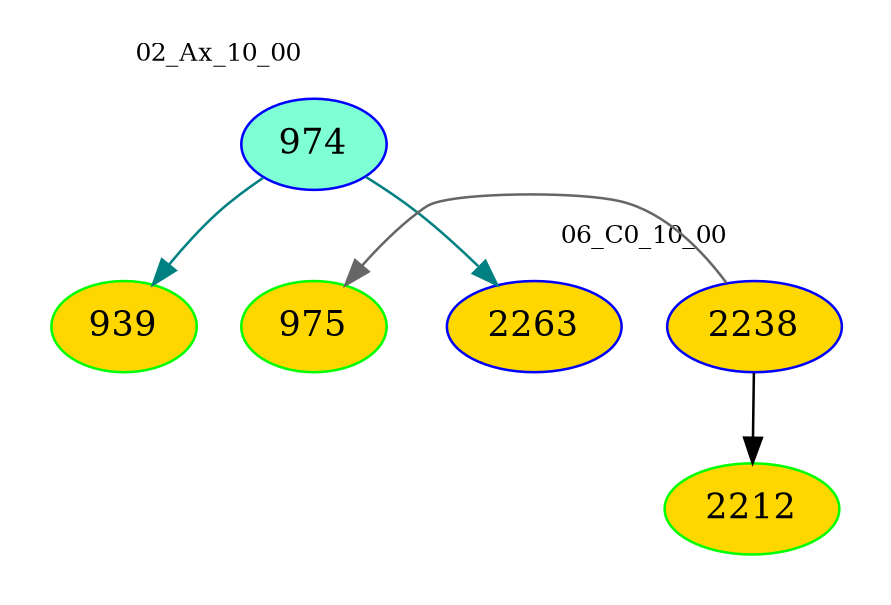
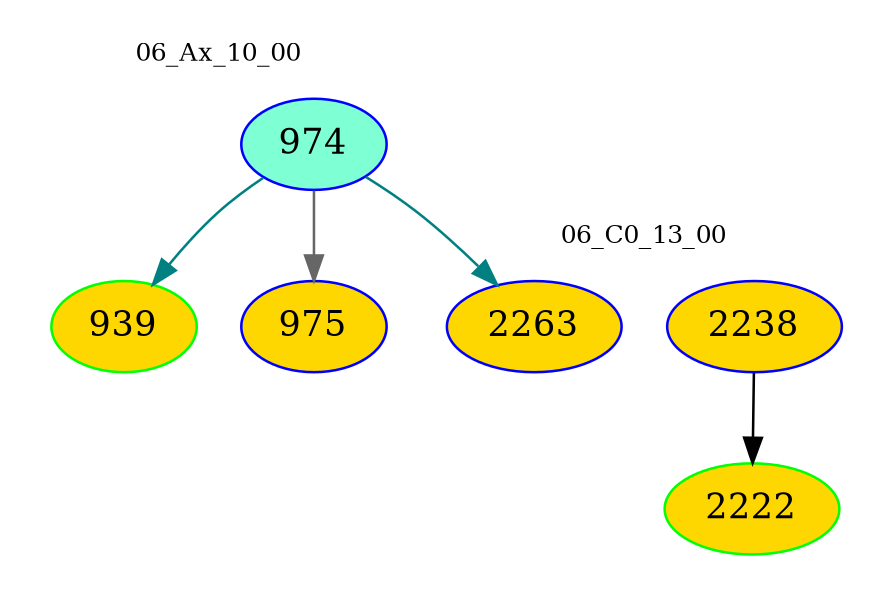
(219, 54) -> (219, 54)
(547, 195) -> (314, 223)
(644, 237) -> (644, 237)
(314, 327) -> (314, 327)
(752, 509) -> (752, 509)
